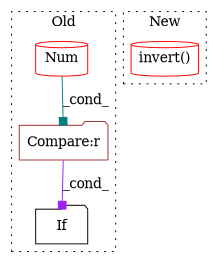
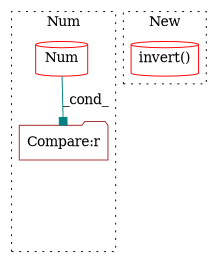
(64, 23) -> (64, 23)
(62, 227) -> none
